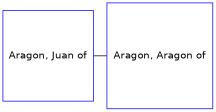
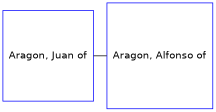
(160, 56) -> (160, 56)
